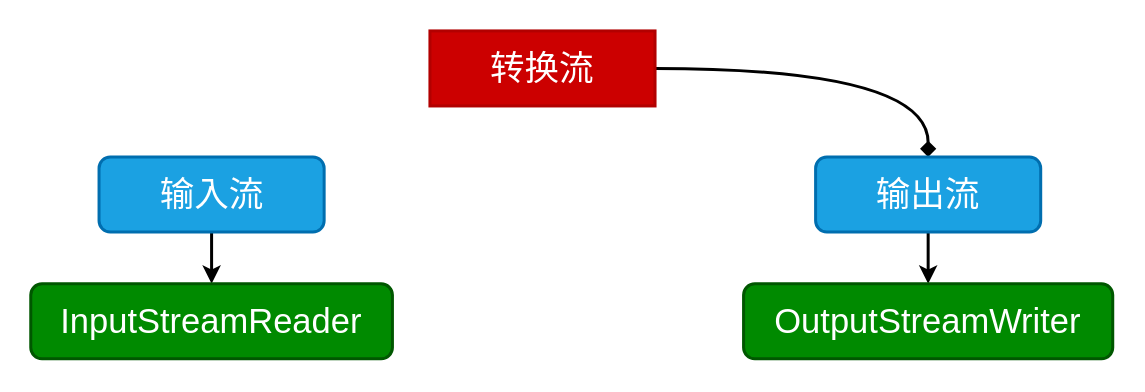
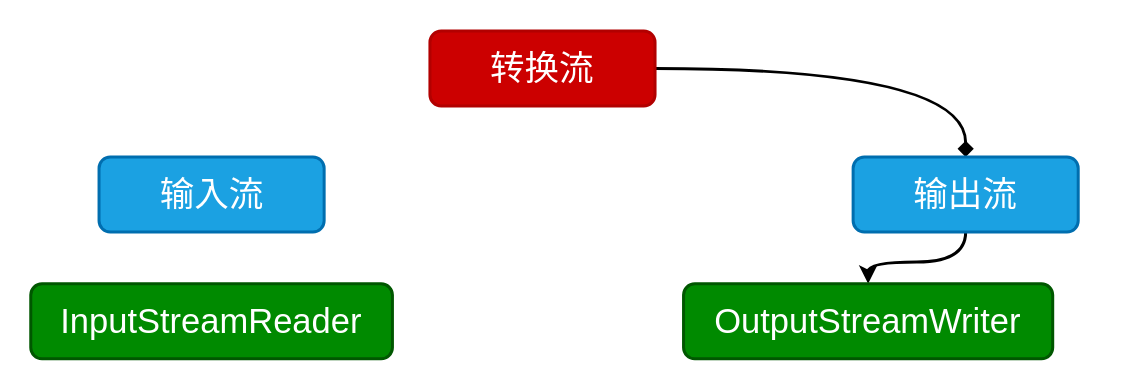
(542, 68) -> (542, 68)
(928, 194) -> (965, 194)
(212, 251) -> none
(928, 321) -> (868, 321)
